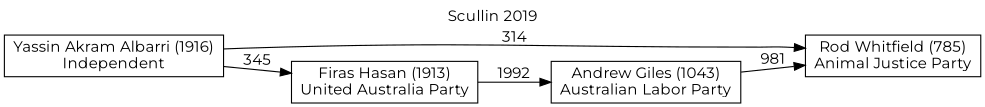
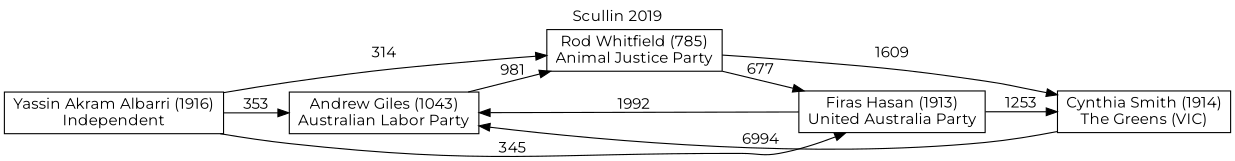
none -> (758, 80)
none -> (1144, 112)
none -> (251, 113)
